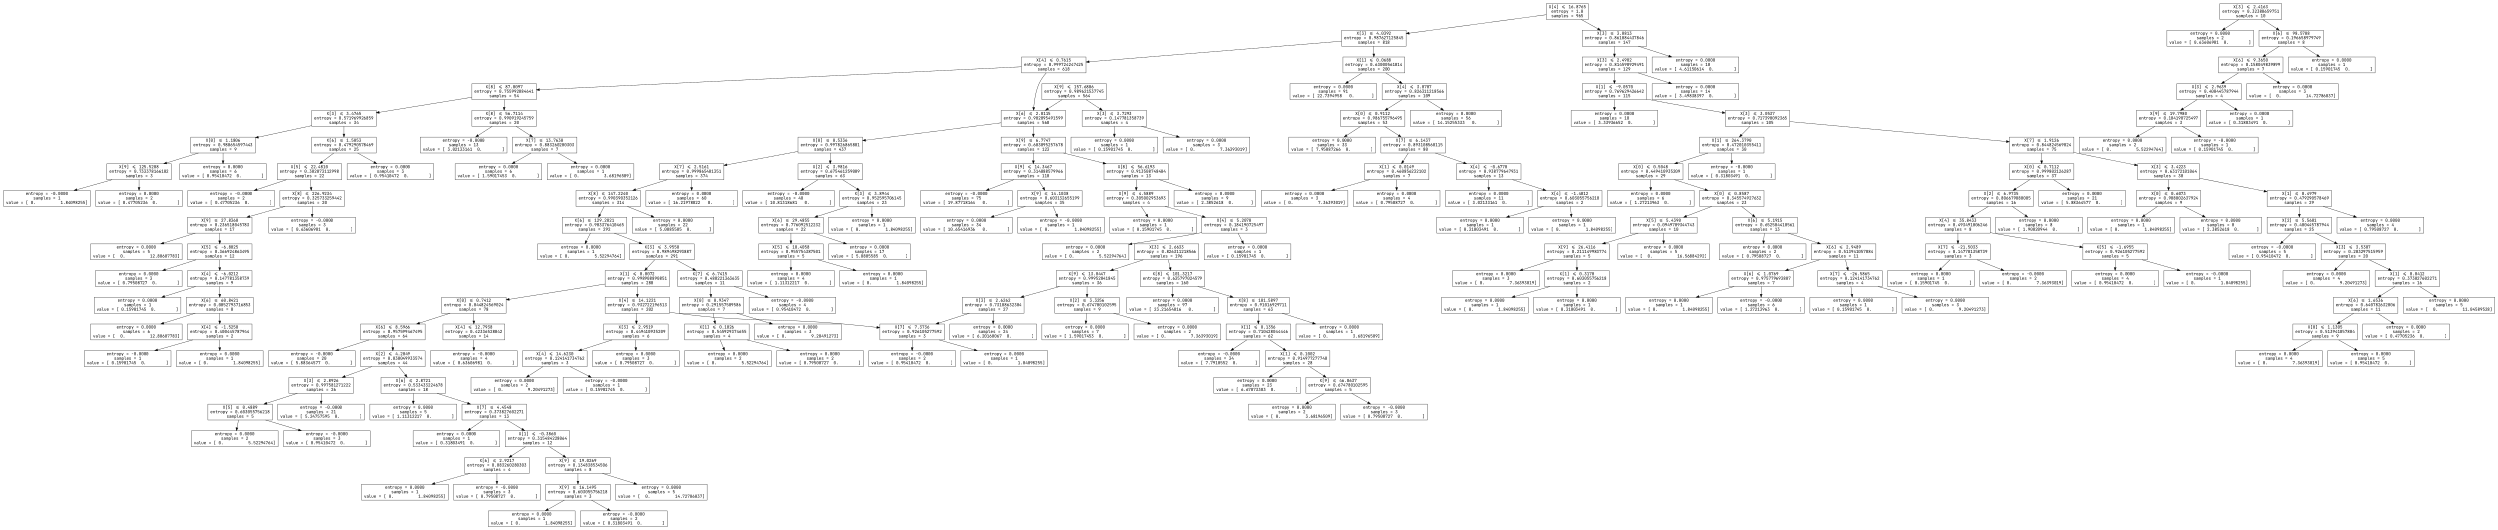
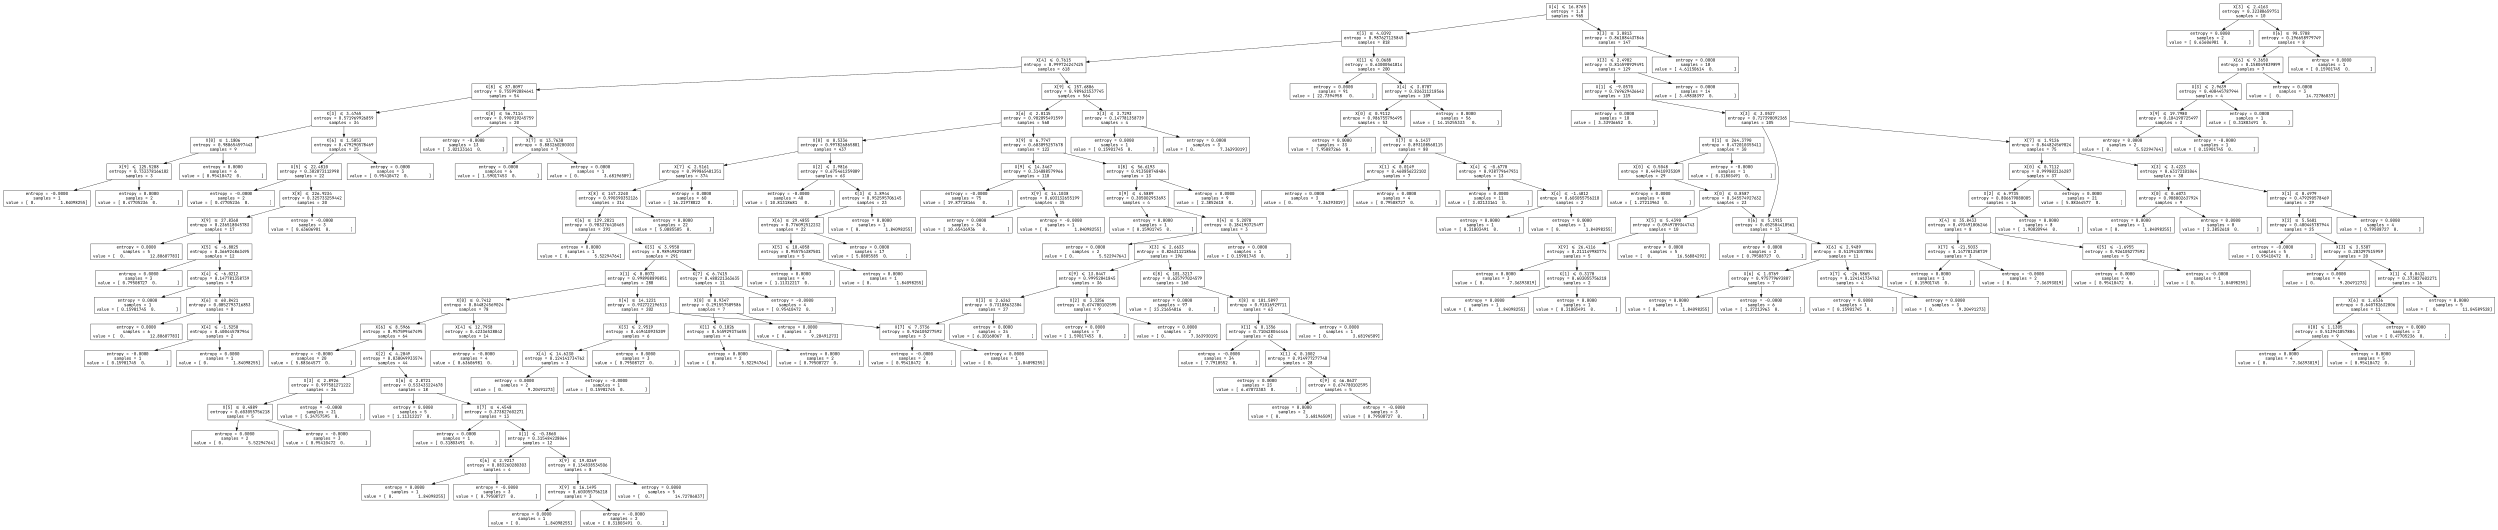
(1037, 89) -> (1063, 77)
(1746, 131) -> (1778, 169)
